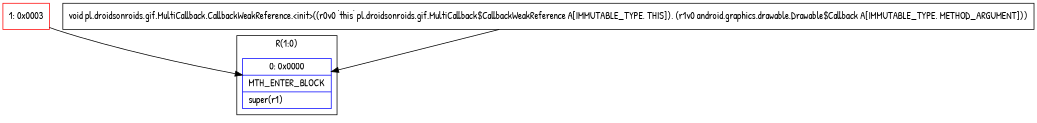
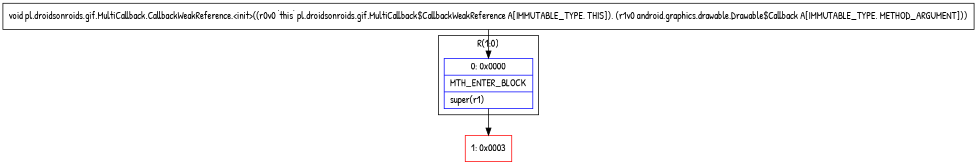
(141, 54) -> (488, 119)
